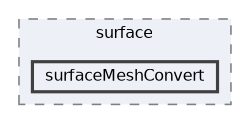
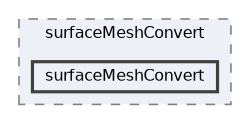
(125, 34) -> (125, 34)
